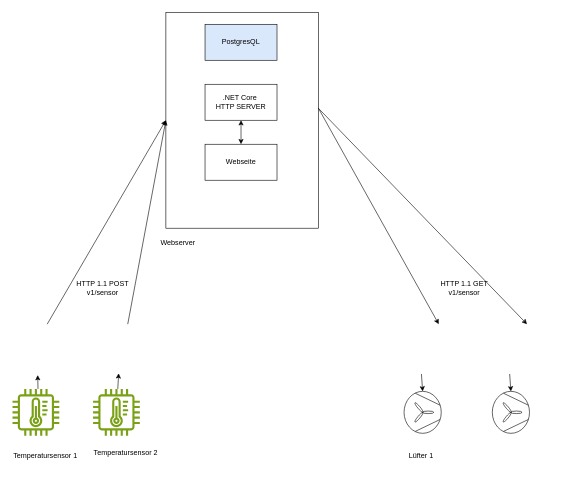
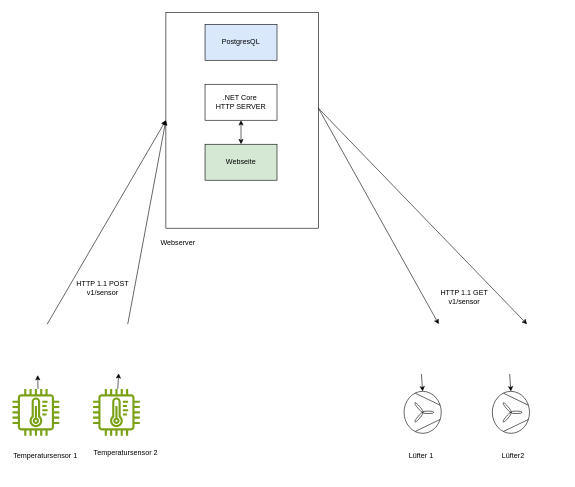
(241, 162) -> (241, 162)
(464, 288) -> (464, 297)
none -> (513, 456)
